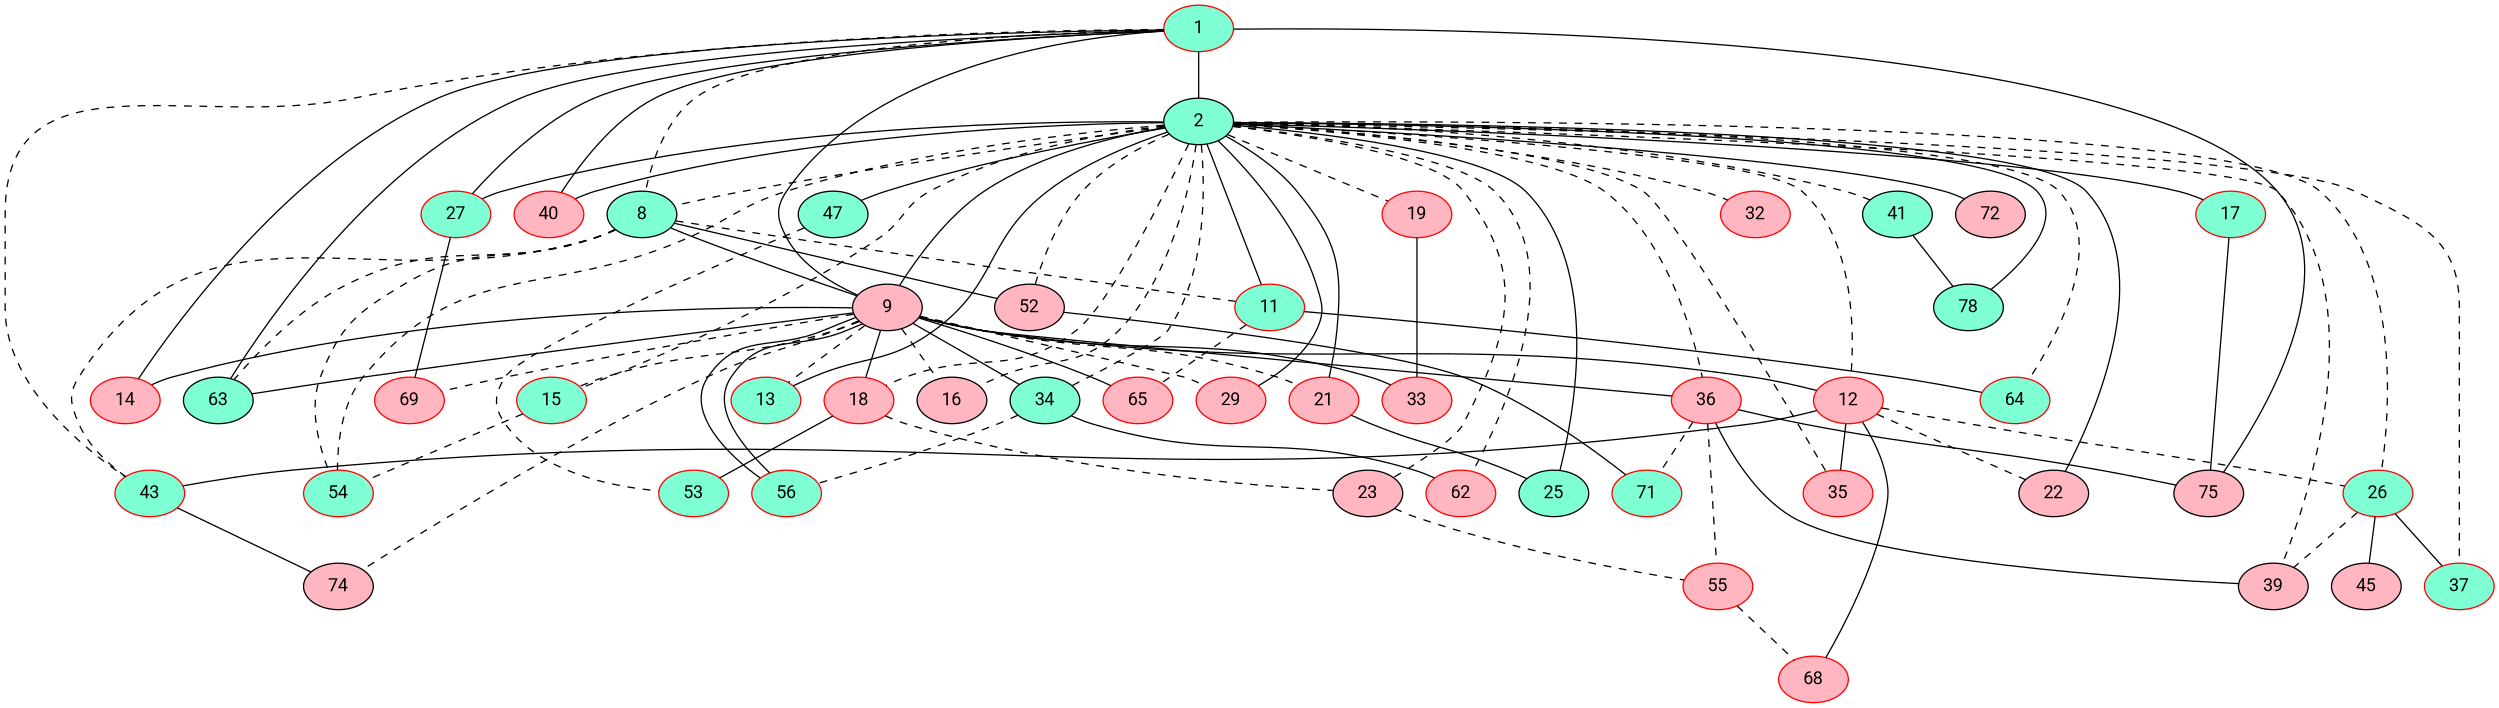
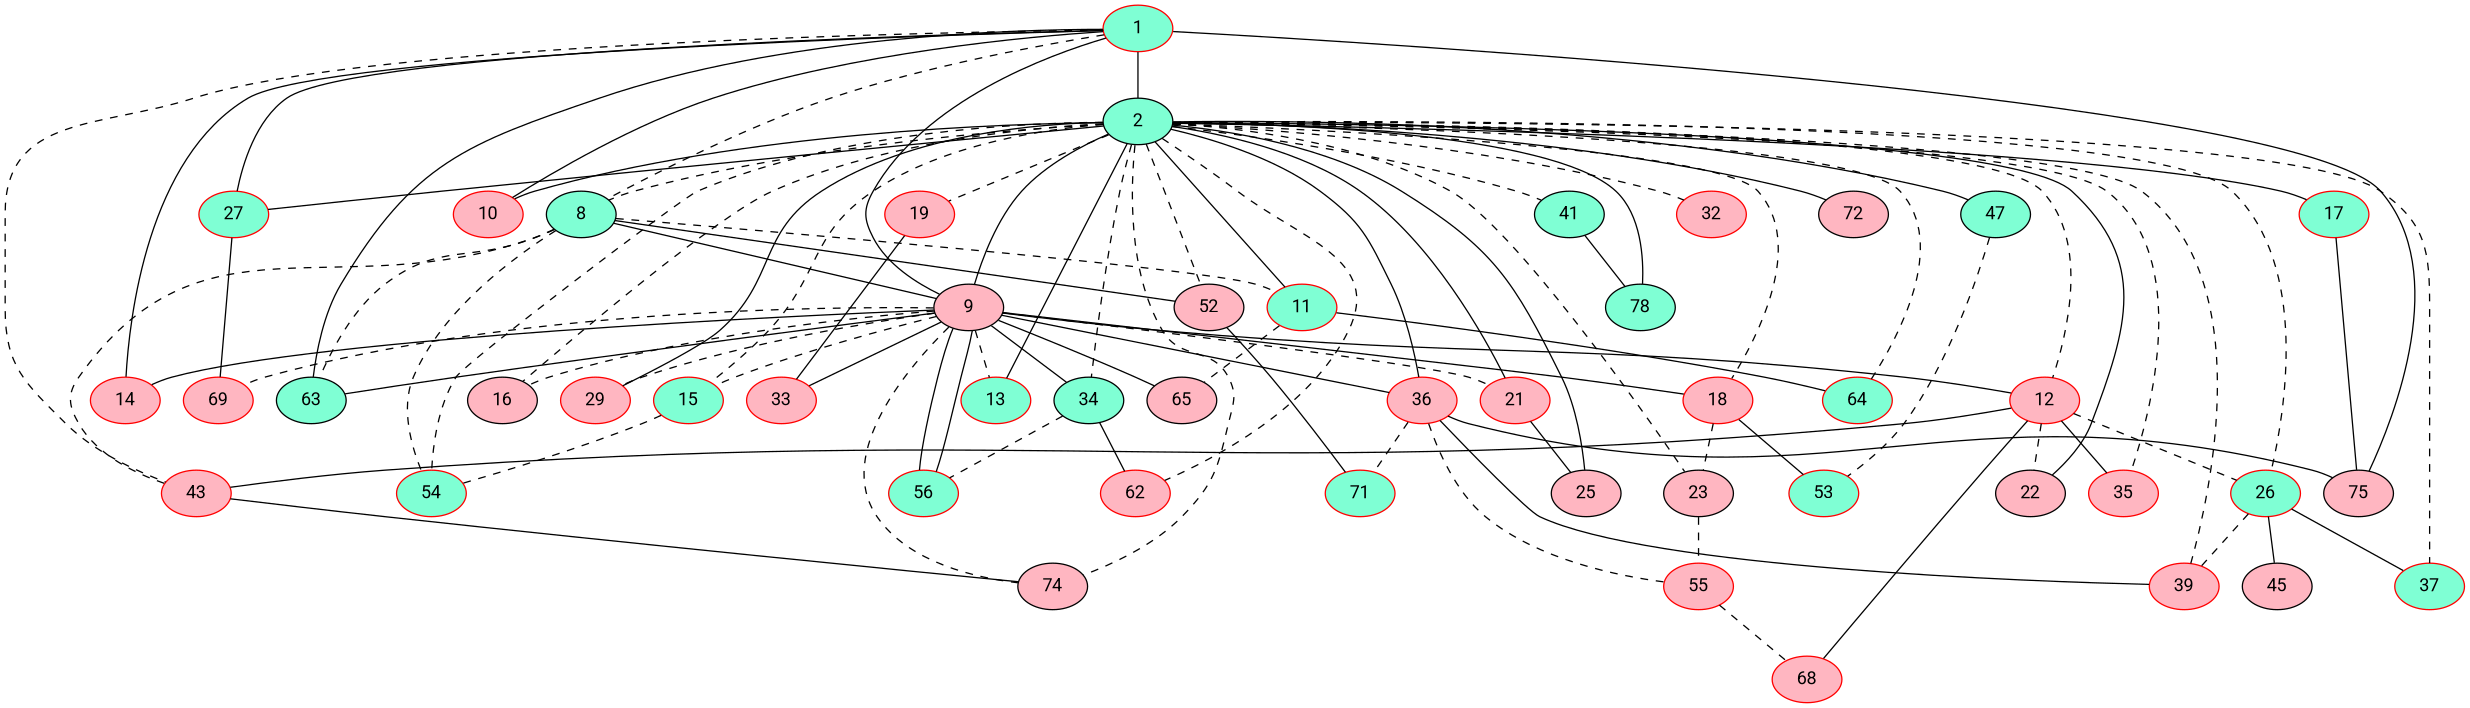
(1556, 170) -> (1341, 208)
(549, 214) -> (488, 214)
none -> (1227, 376)
(1138, 400) -> (1182, 400)
(150, 493) -> (196, 493)
(1554, 493) -> (1586, 493)
(2273, 586) -> (2184, 586)
